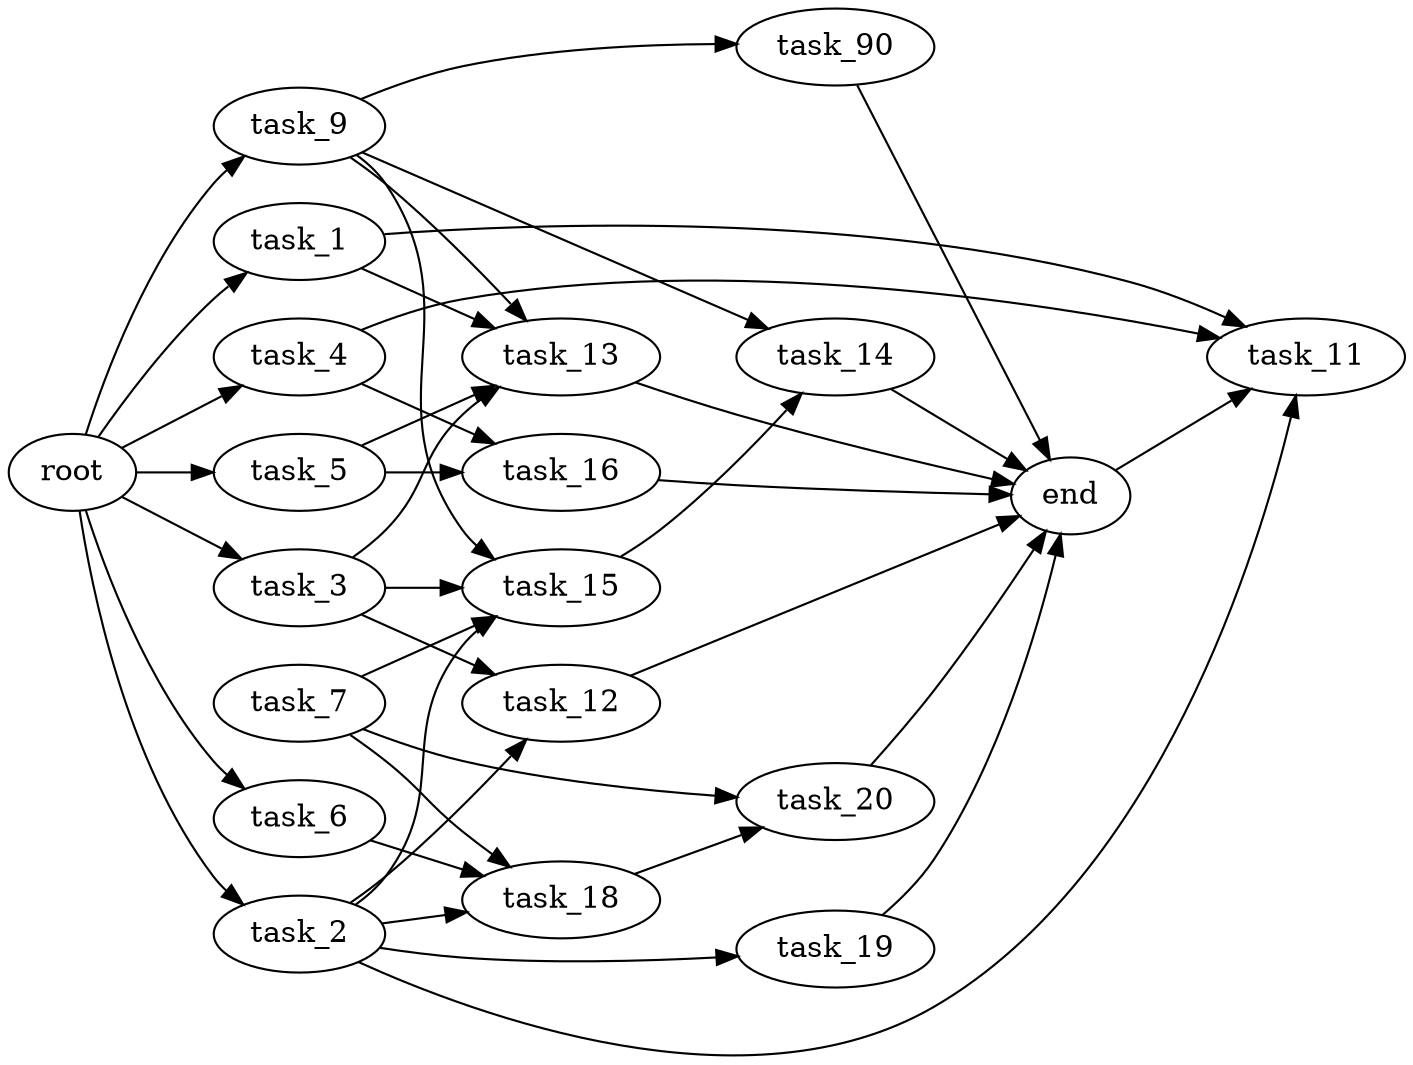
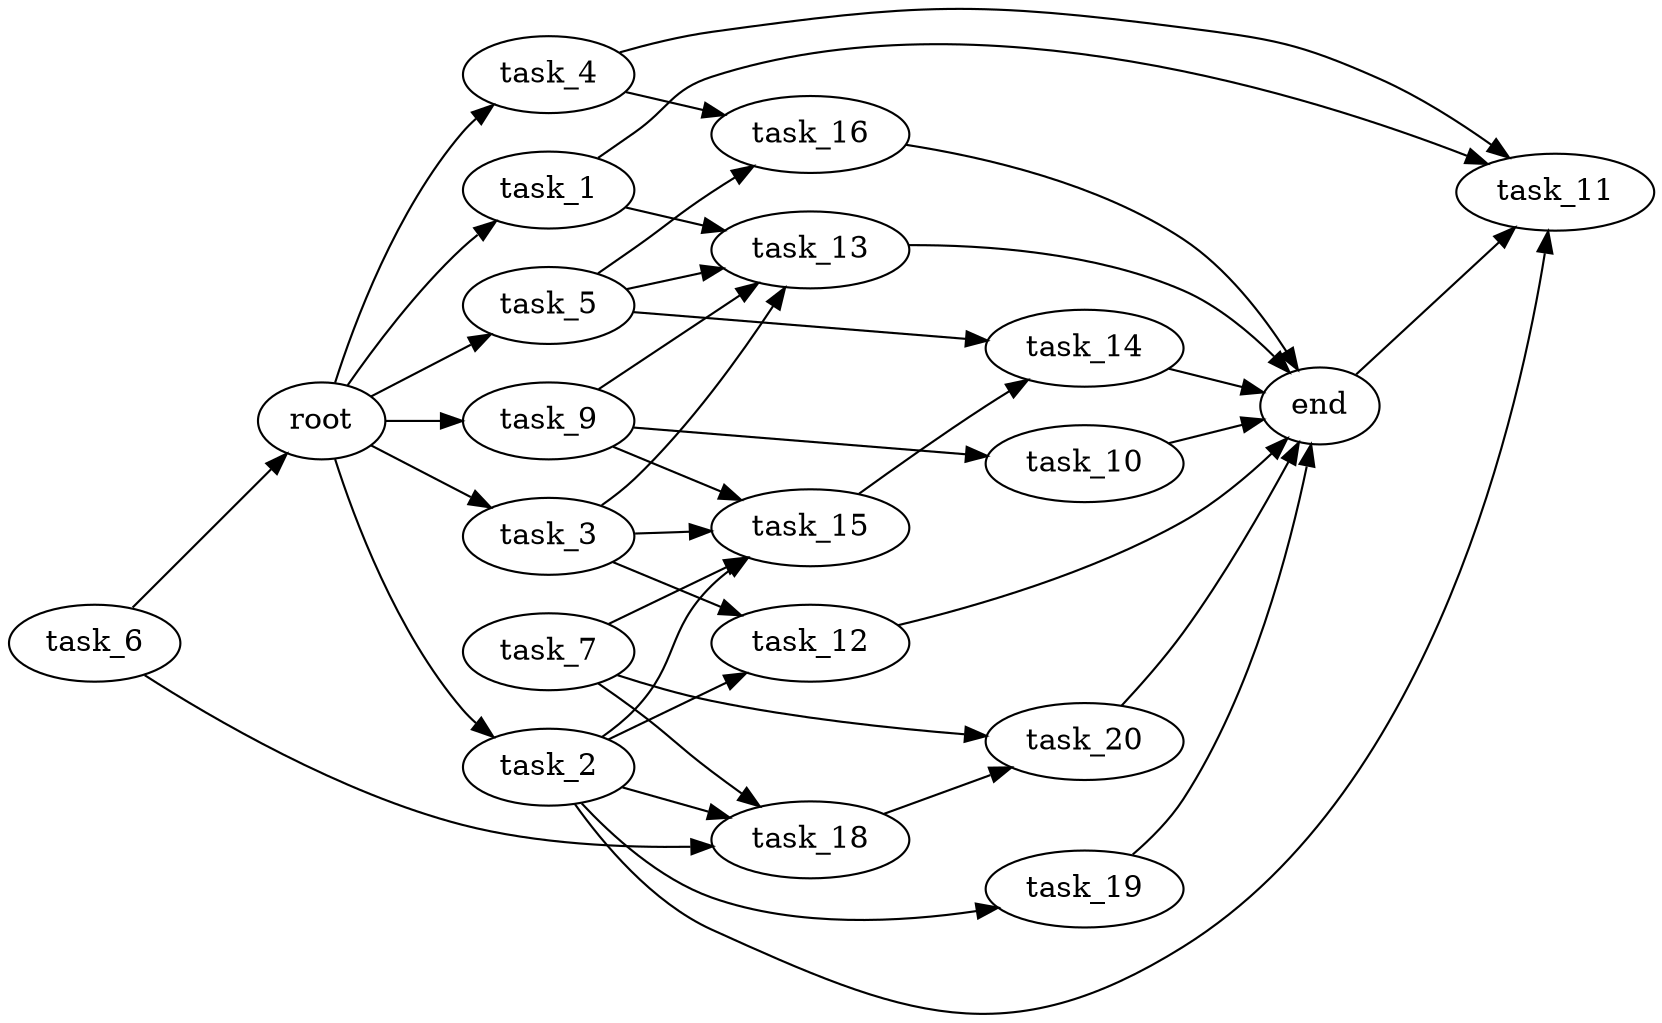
(835, 47) -> (1085, 464)
(565, 240) -> (800, 326)
(142, 650) -> (202, 538)
